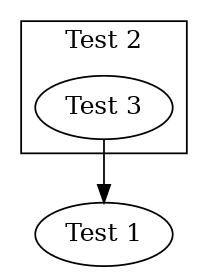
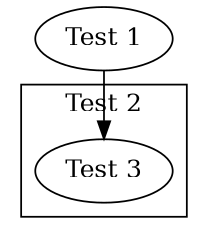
(104, 165) -> (104, 96)
